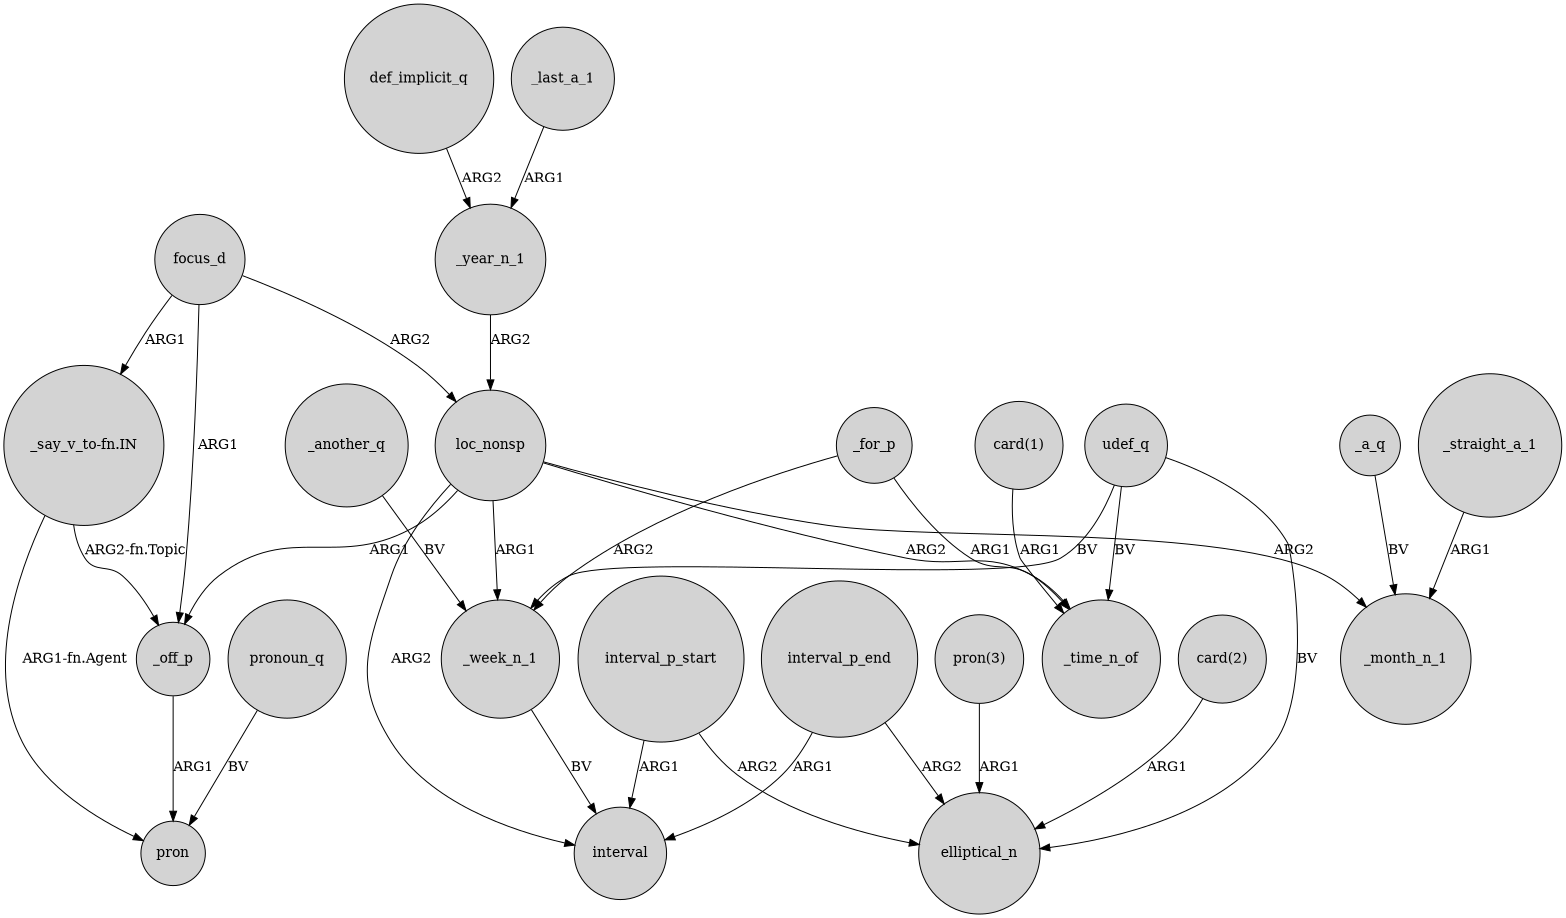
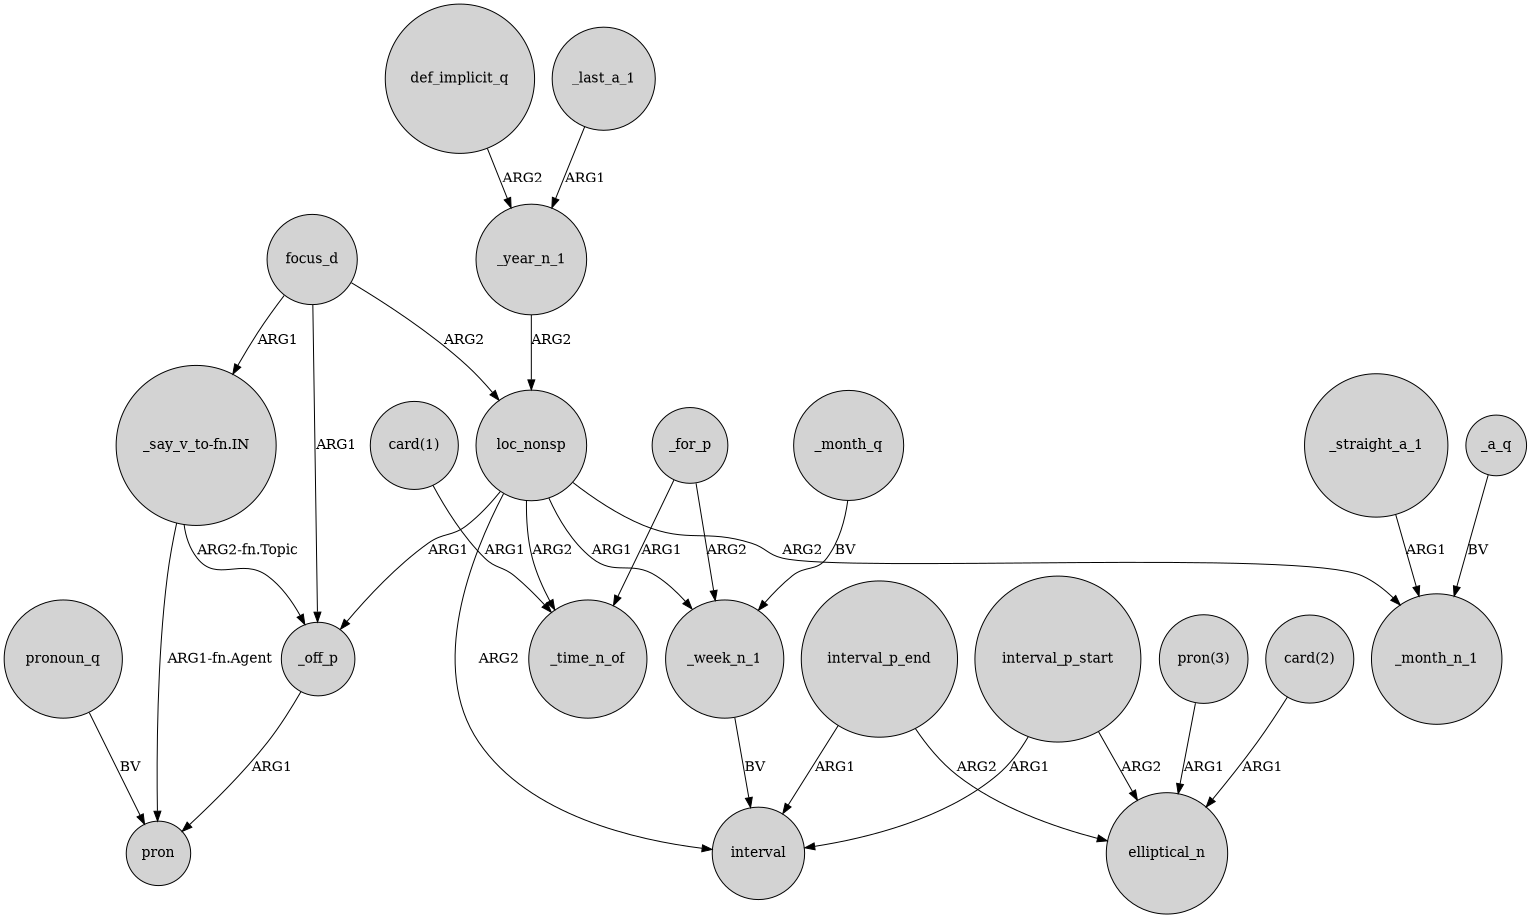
(347, 445) -> (849, 445)
(1126, 445) -> none
